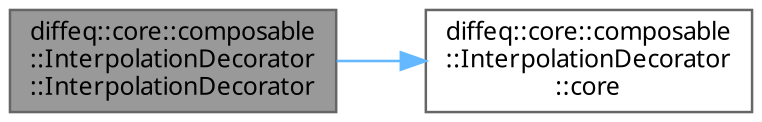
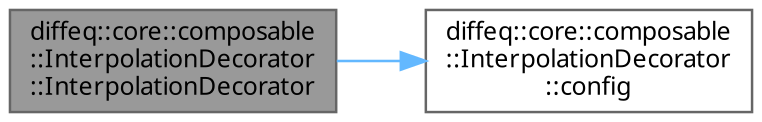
(589, 61) -> (589, 61)
